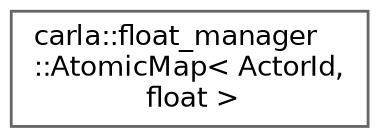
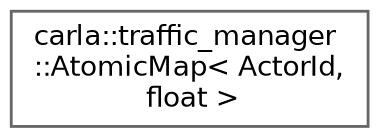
(190, 69) -> (190, 69)
